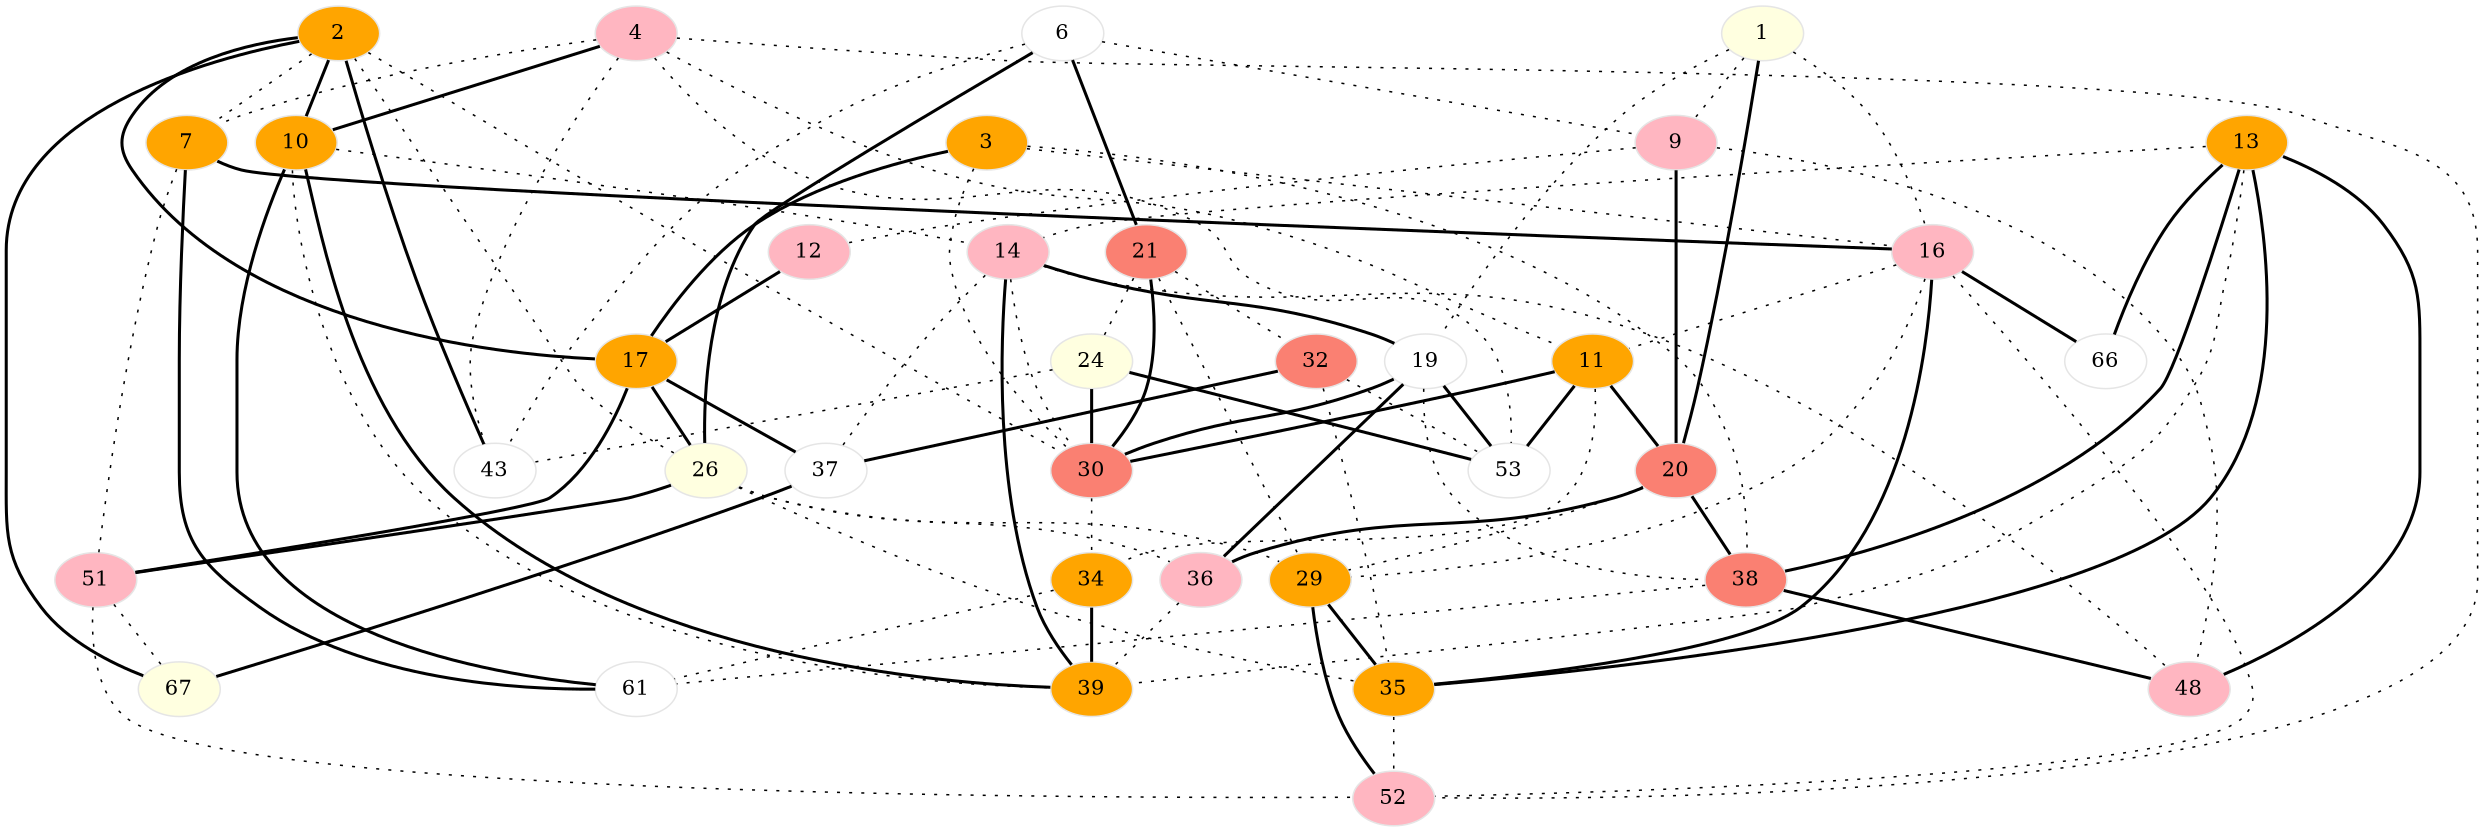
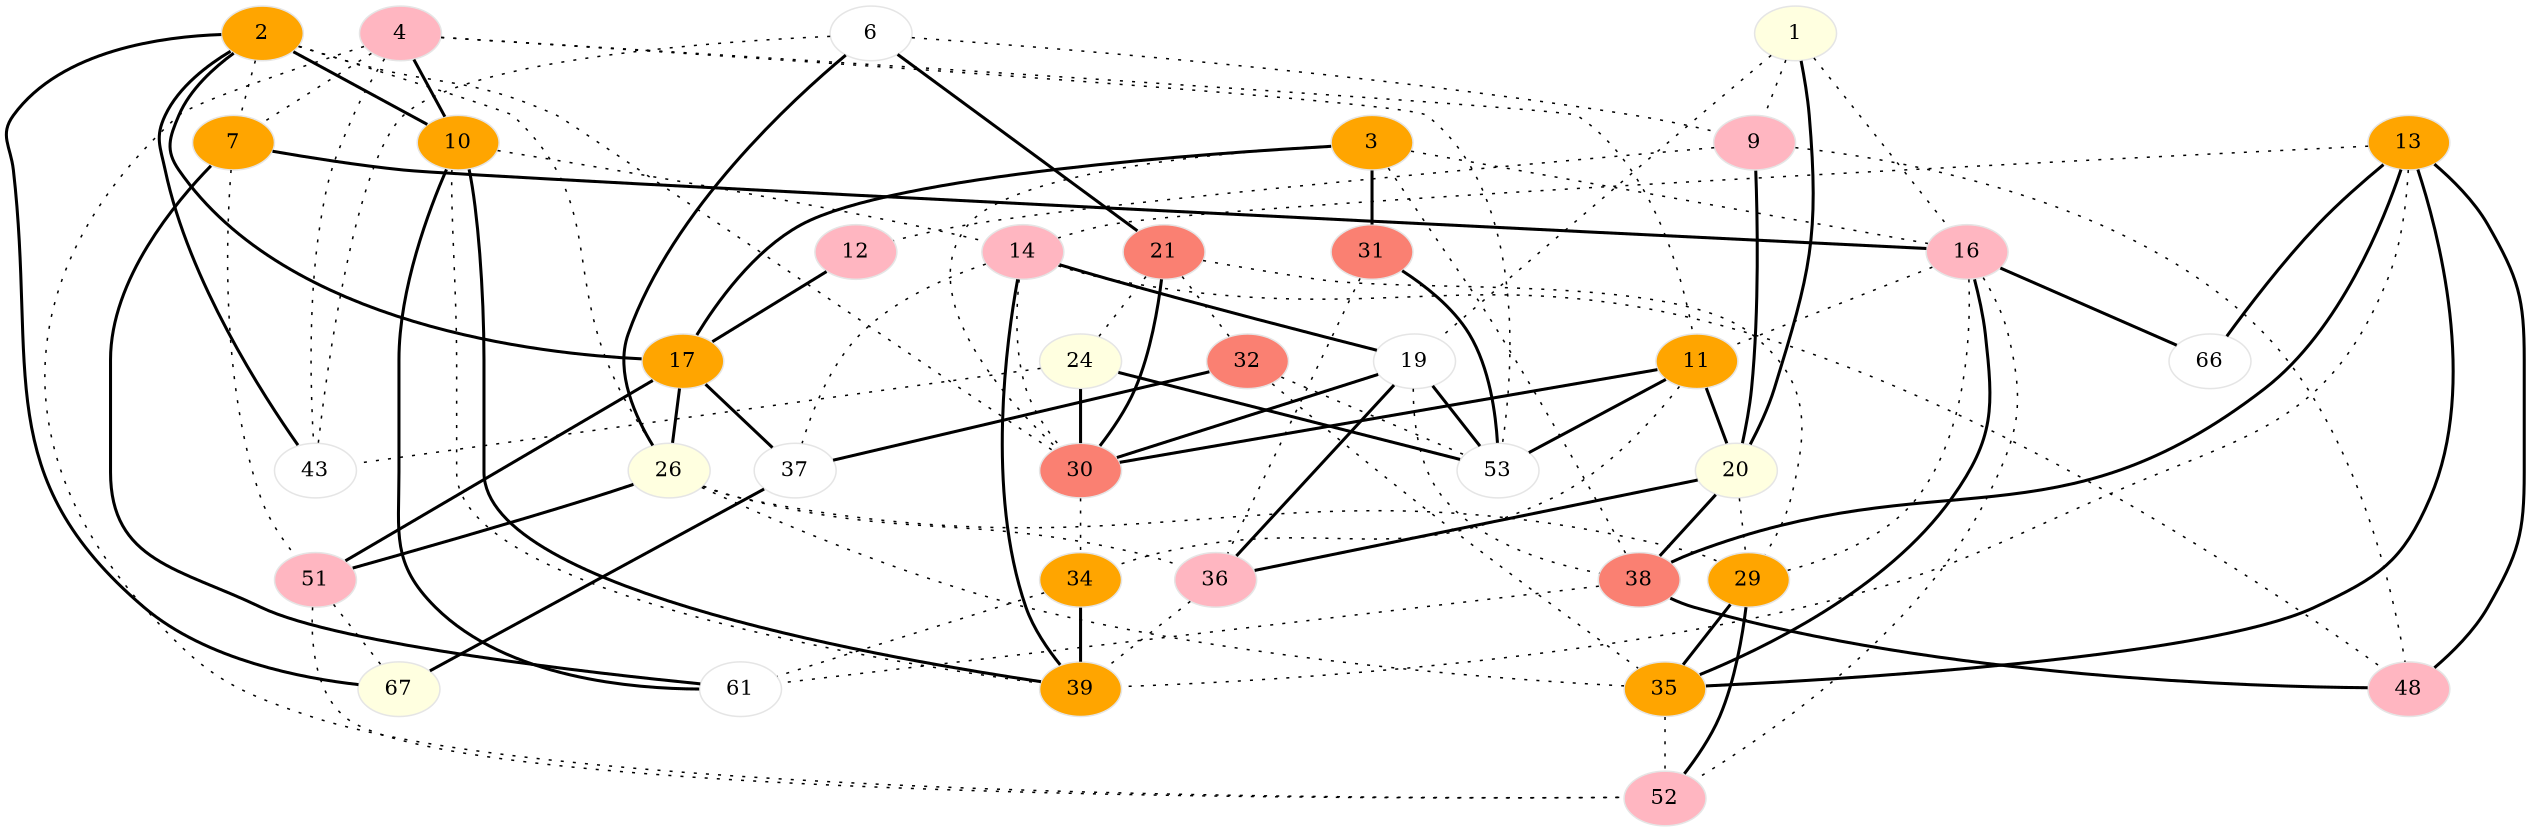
none -> (1372, 252)
(1676, 471) -> (1736, 471)
